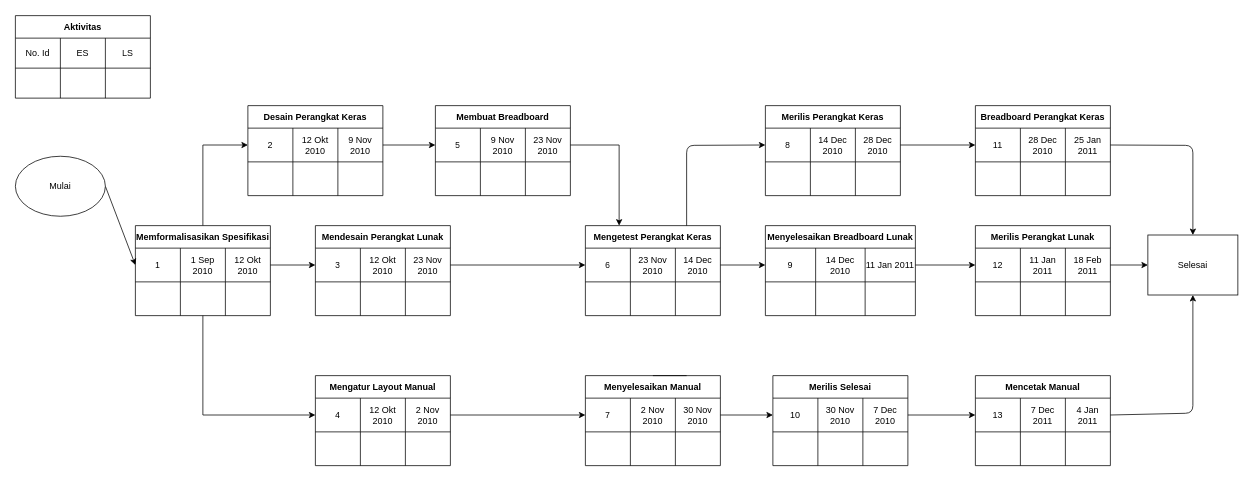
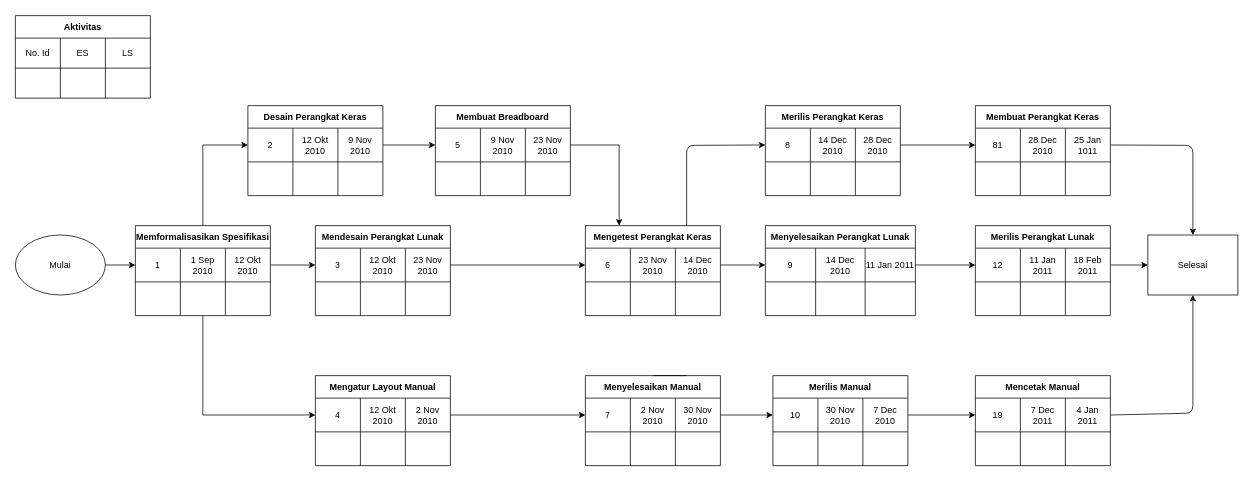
(1043, 117) -> (1043, 117)
(998, 145) -> (998, 145)
(1088, 145) -> (1088, 145)
(60, 186) -> (60, 265)
(840, 237) -> (840, 237)
(840, 387) -> (840, 387)
(998, 415) -> (998, 415)
